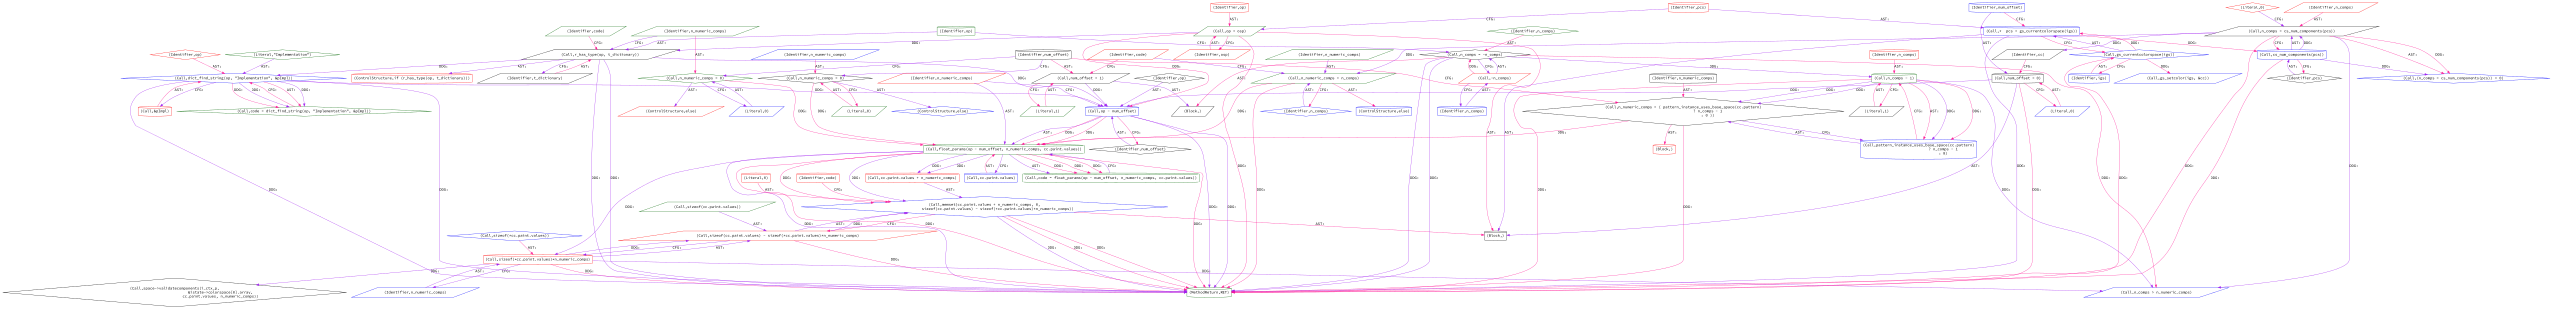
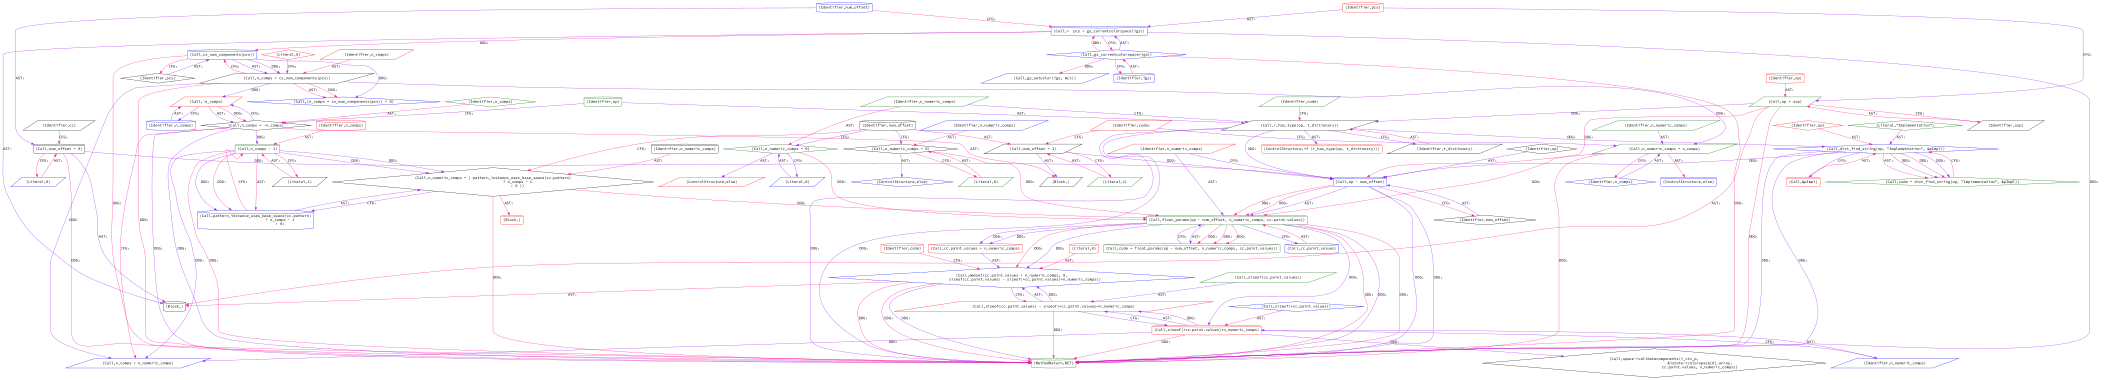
(2141, 37) -> (248, 90)
(1212, 55) -> (2006, 125)
(2107, 178) -> (126, 249)
